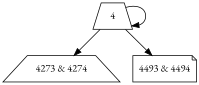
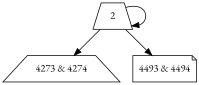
(113, 16) -> (113, 16)
